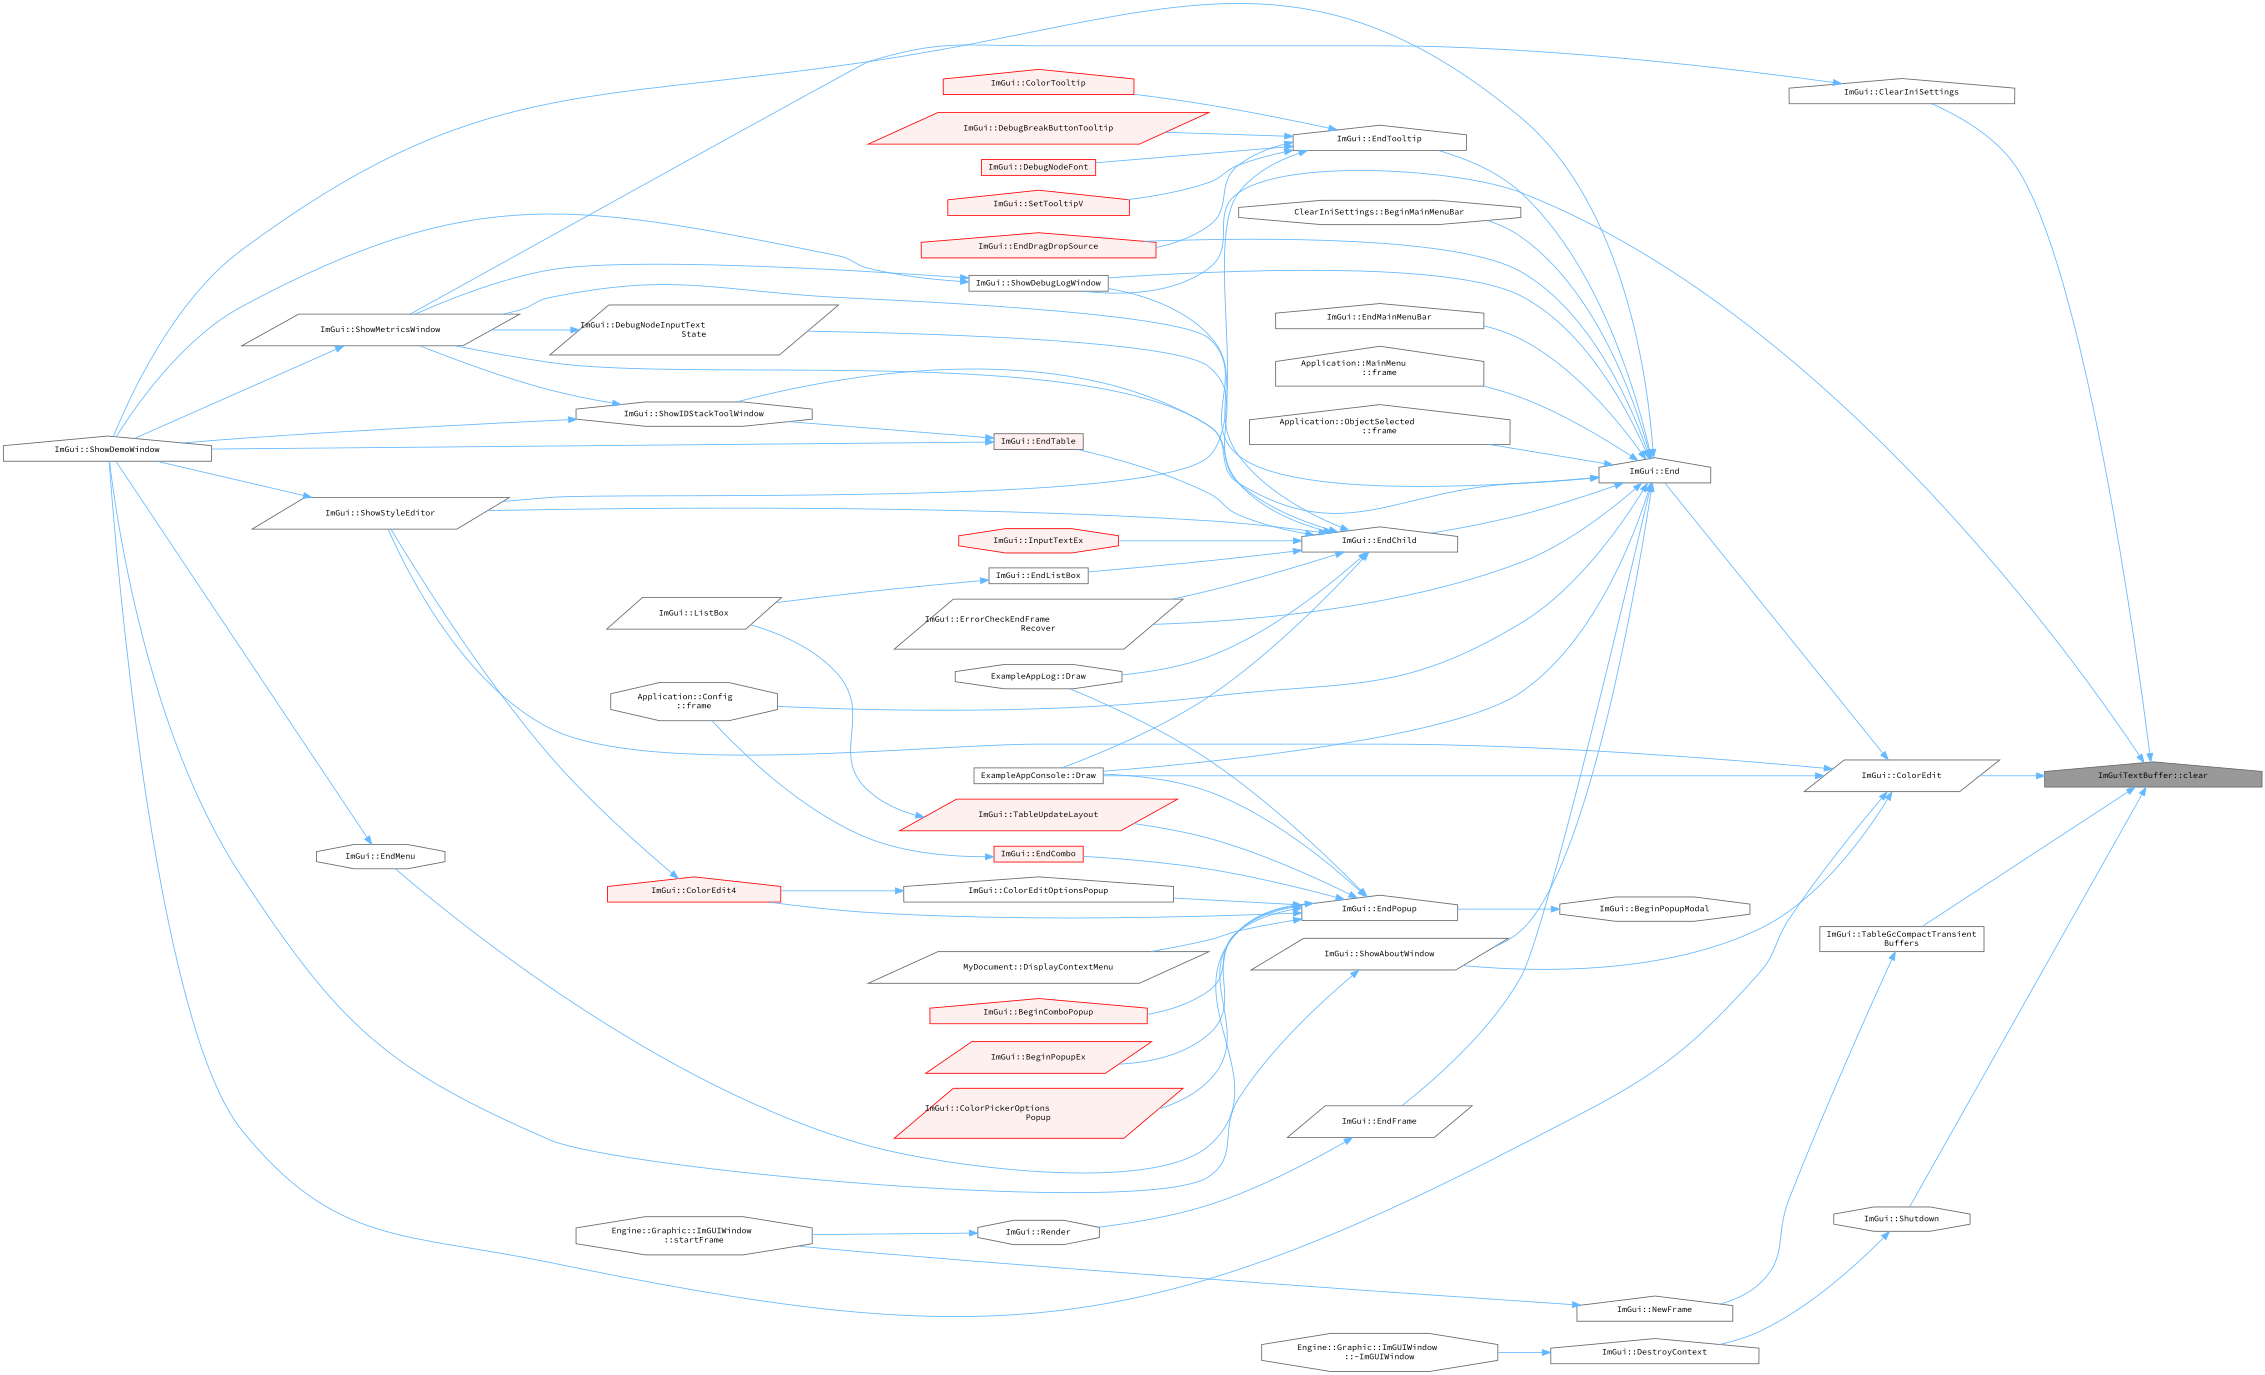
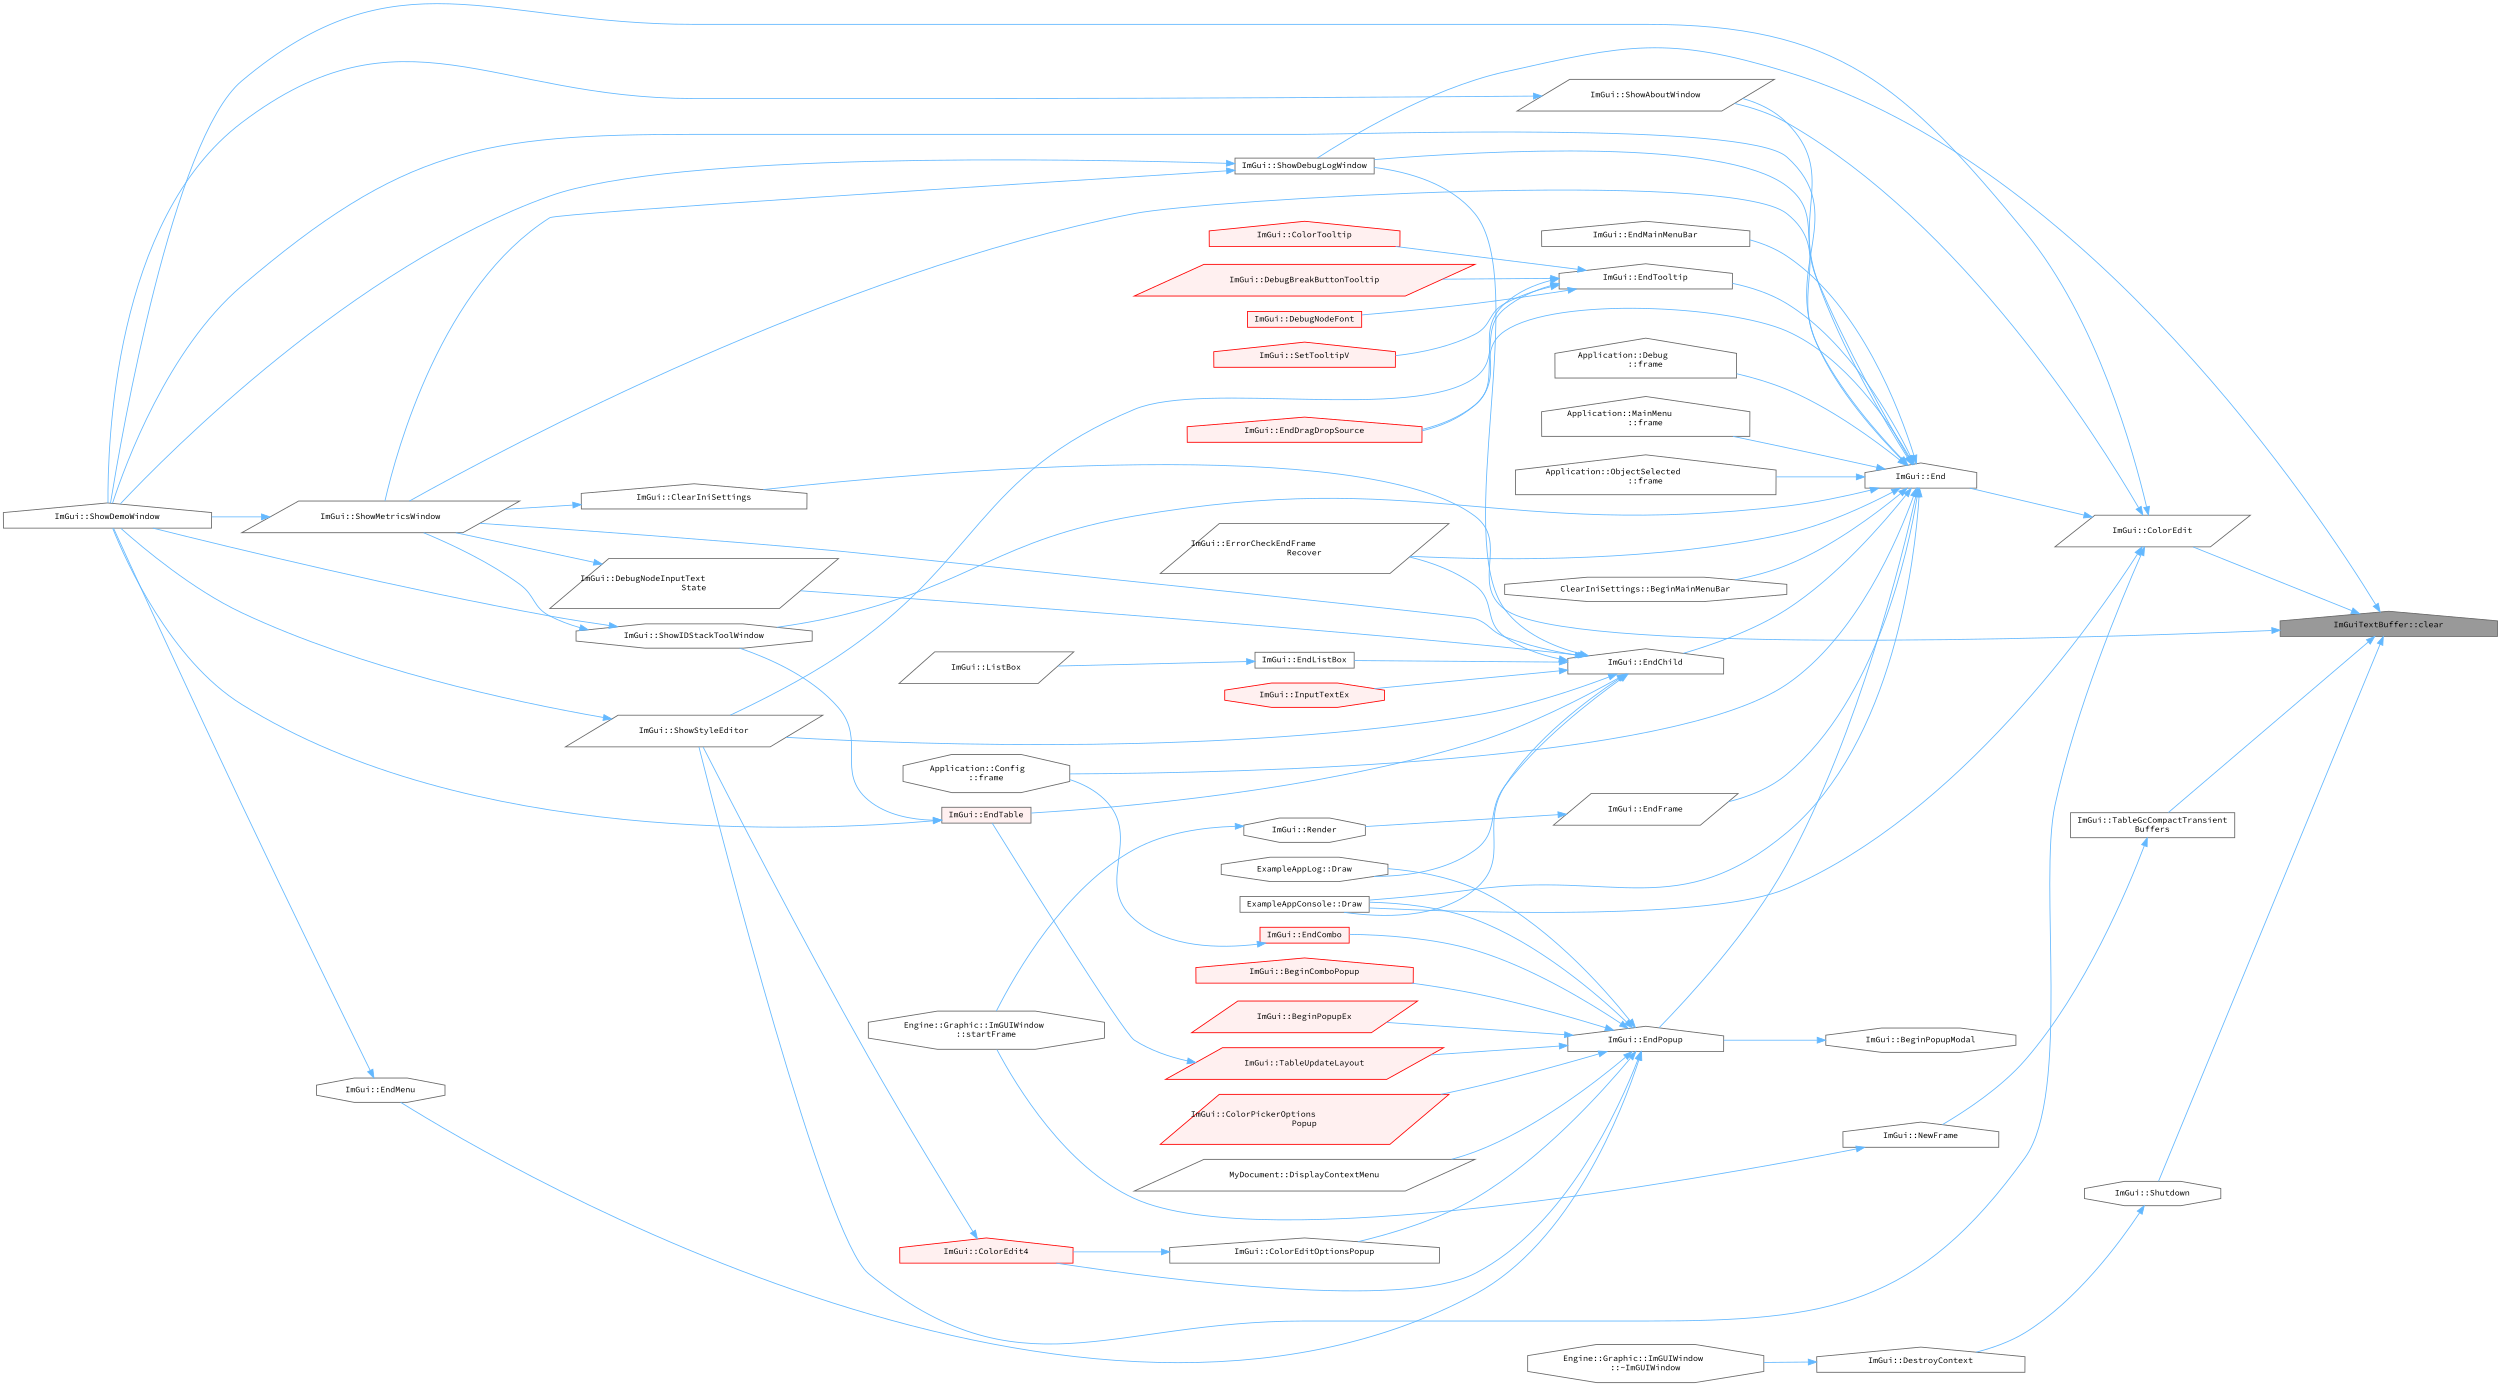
none -> (1646, 360)
(853, 716) -> (1077, 957)
none -> (1832, 768)
